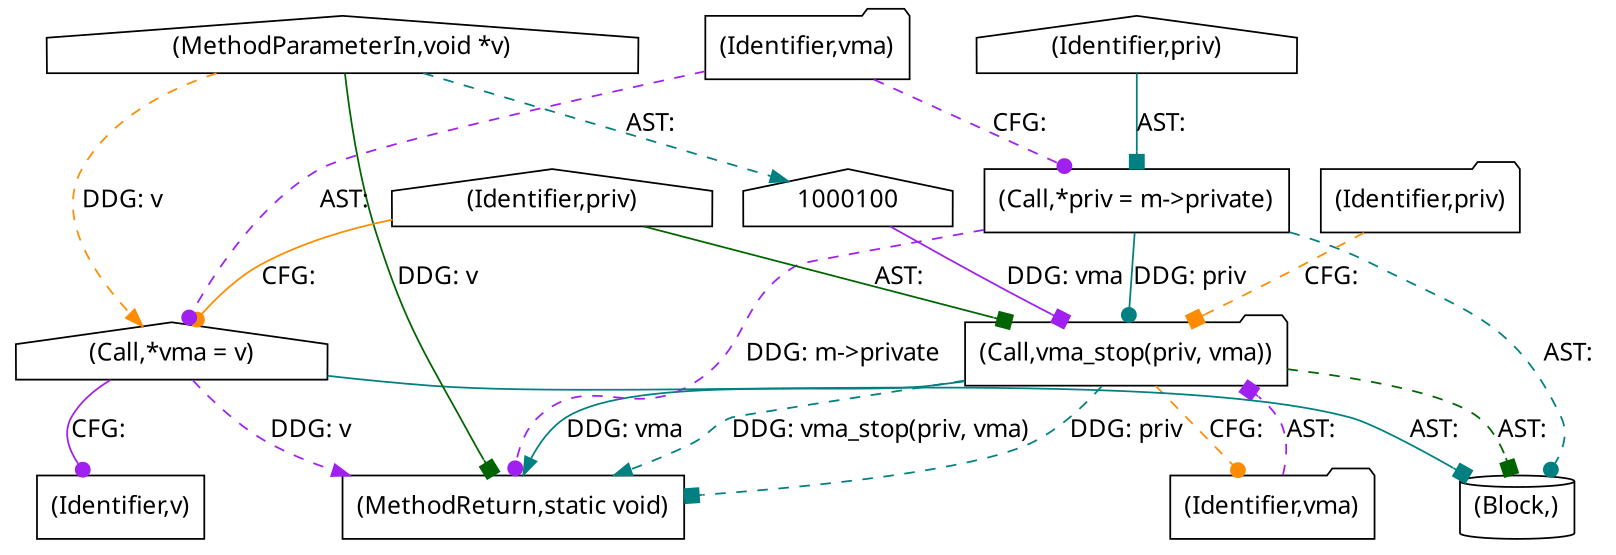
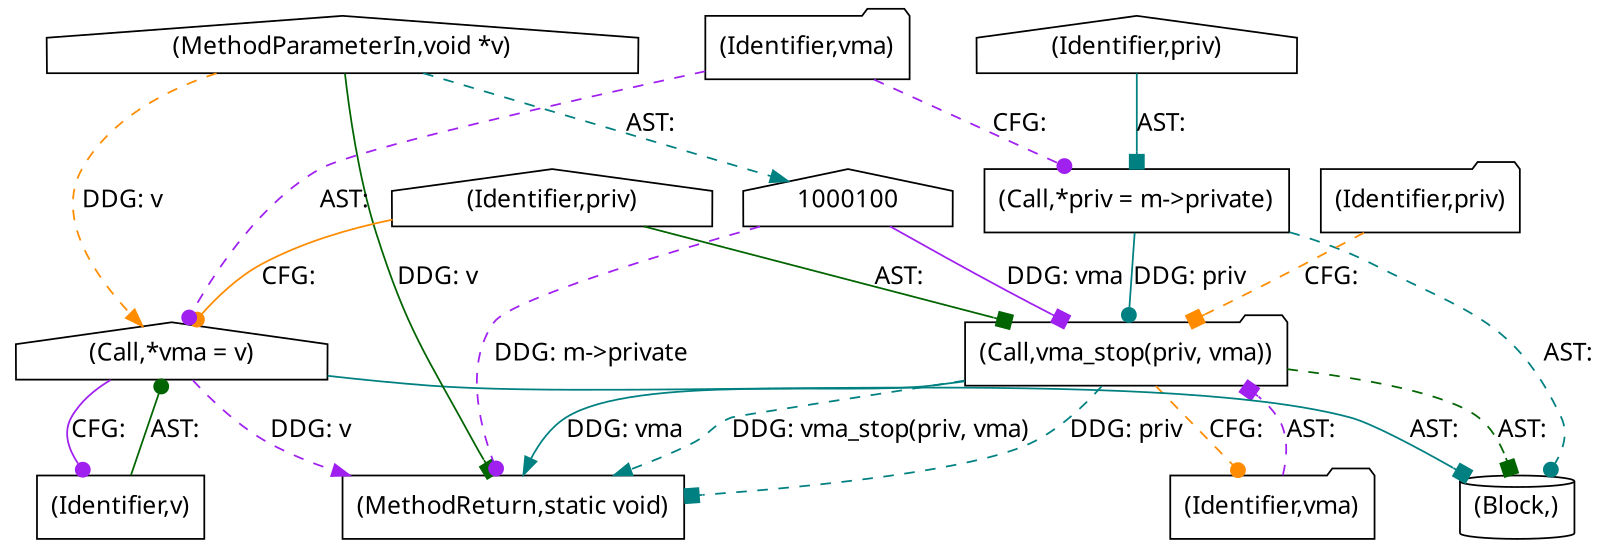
(739, 334) -> (556, 291)
none -> (145, 434)
